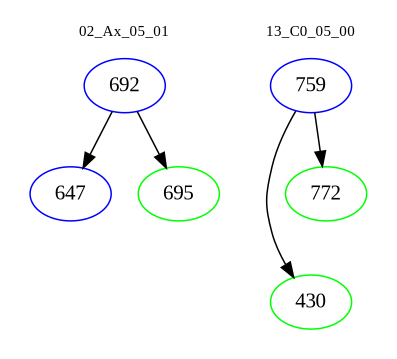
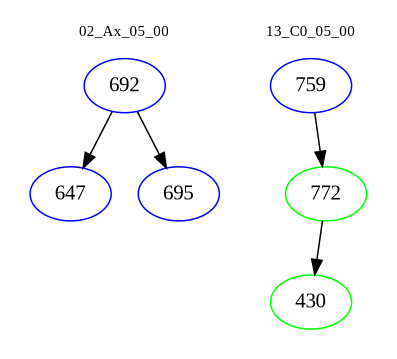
(125, 32) -> (125, 32)
(268, 187) -> (320, 240)
(179, 194) -> (179, 194)
